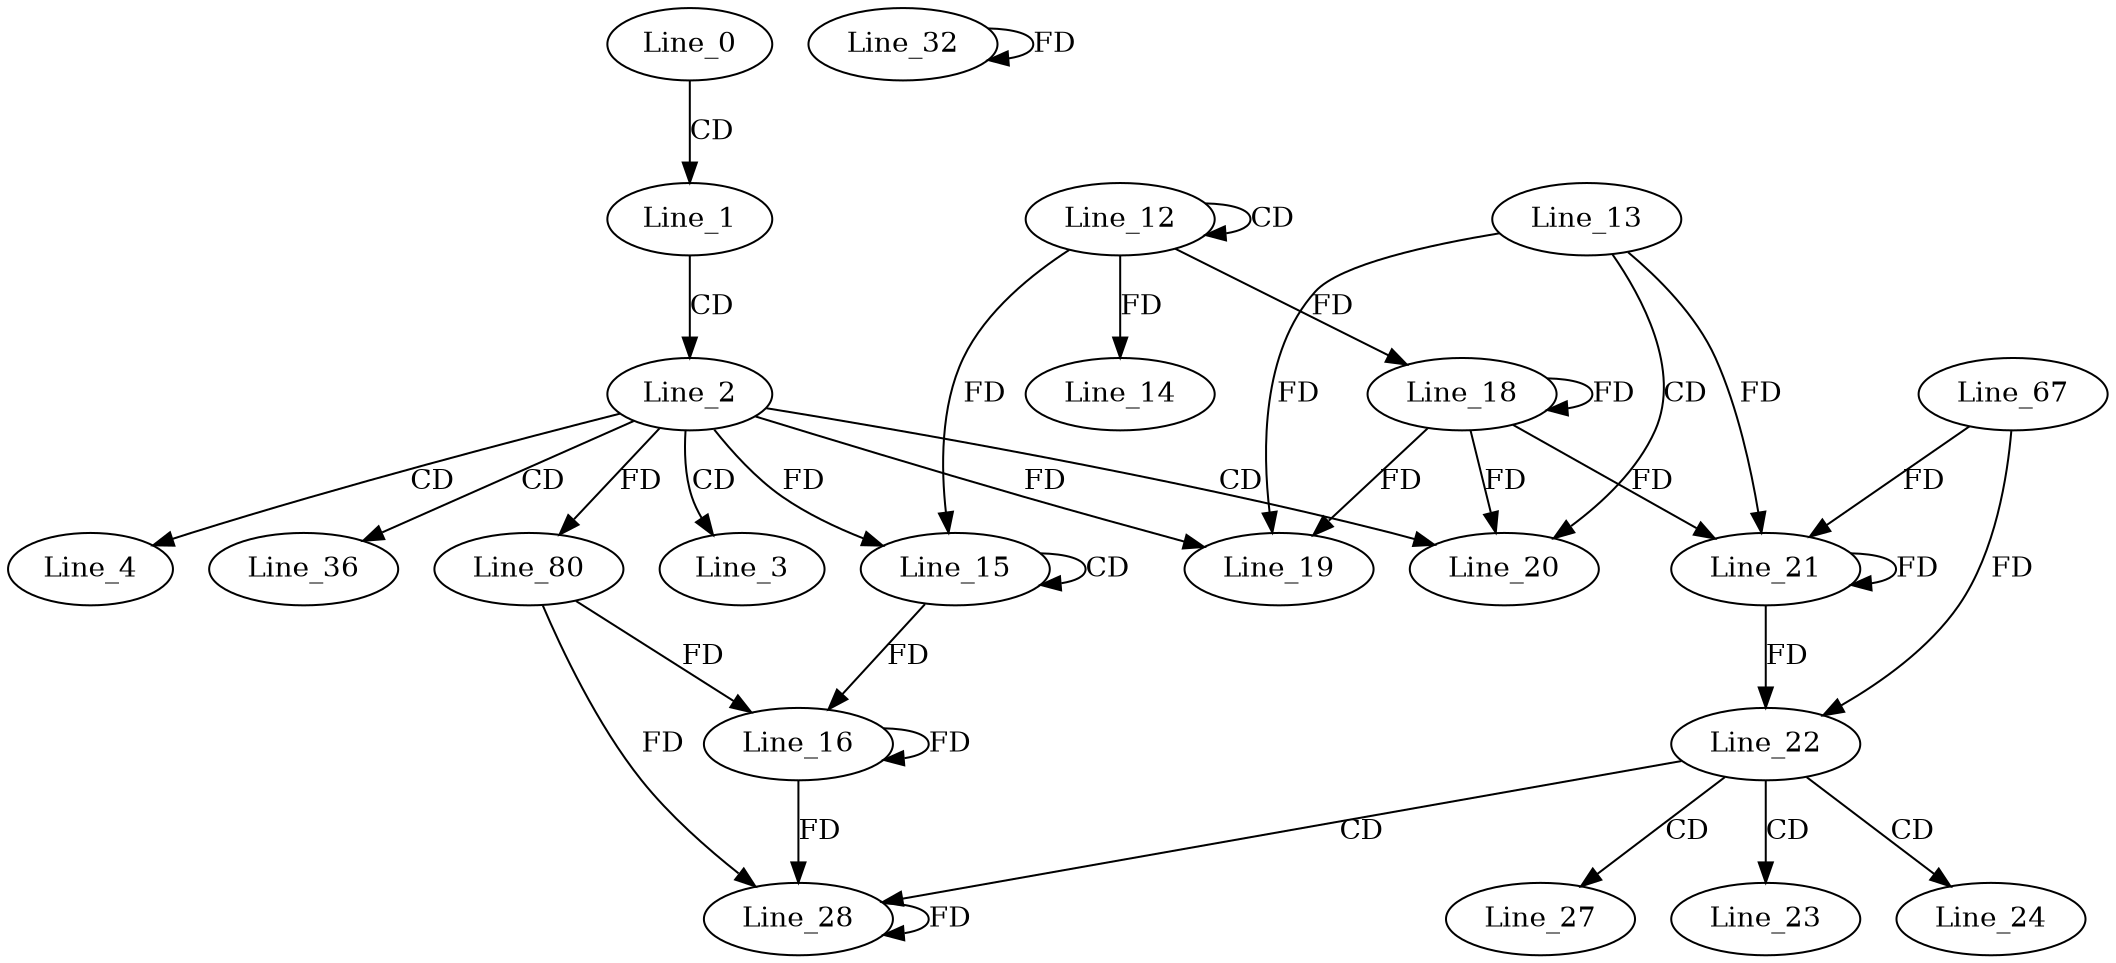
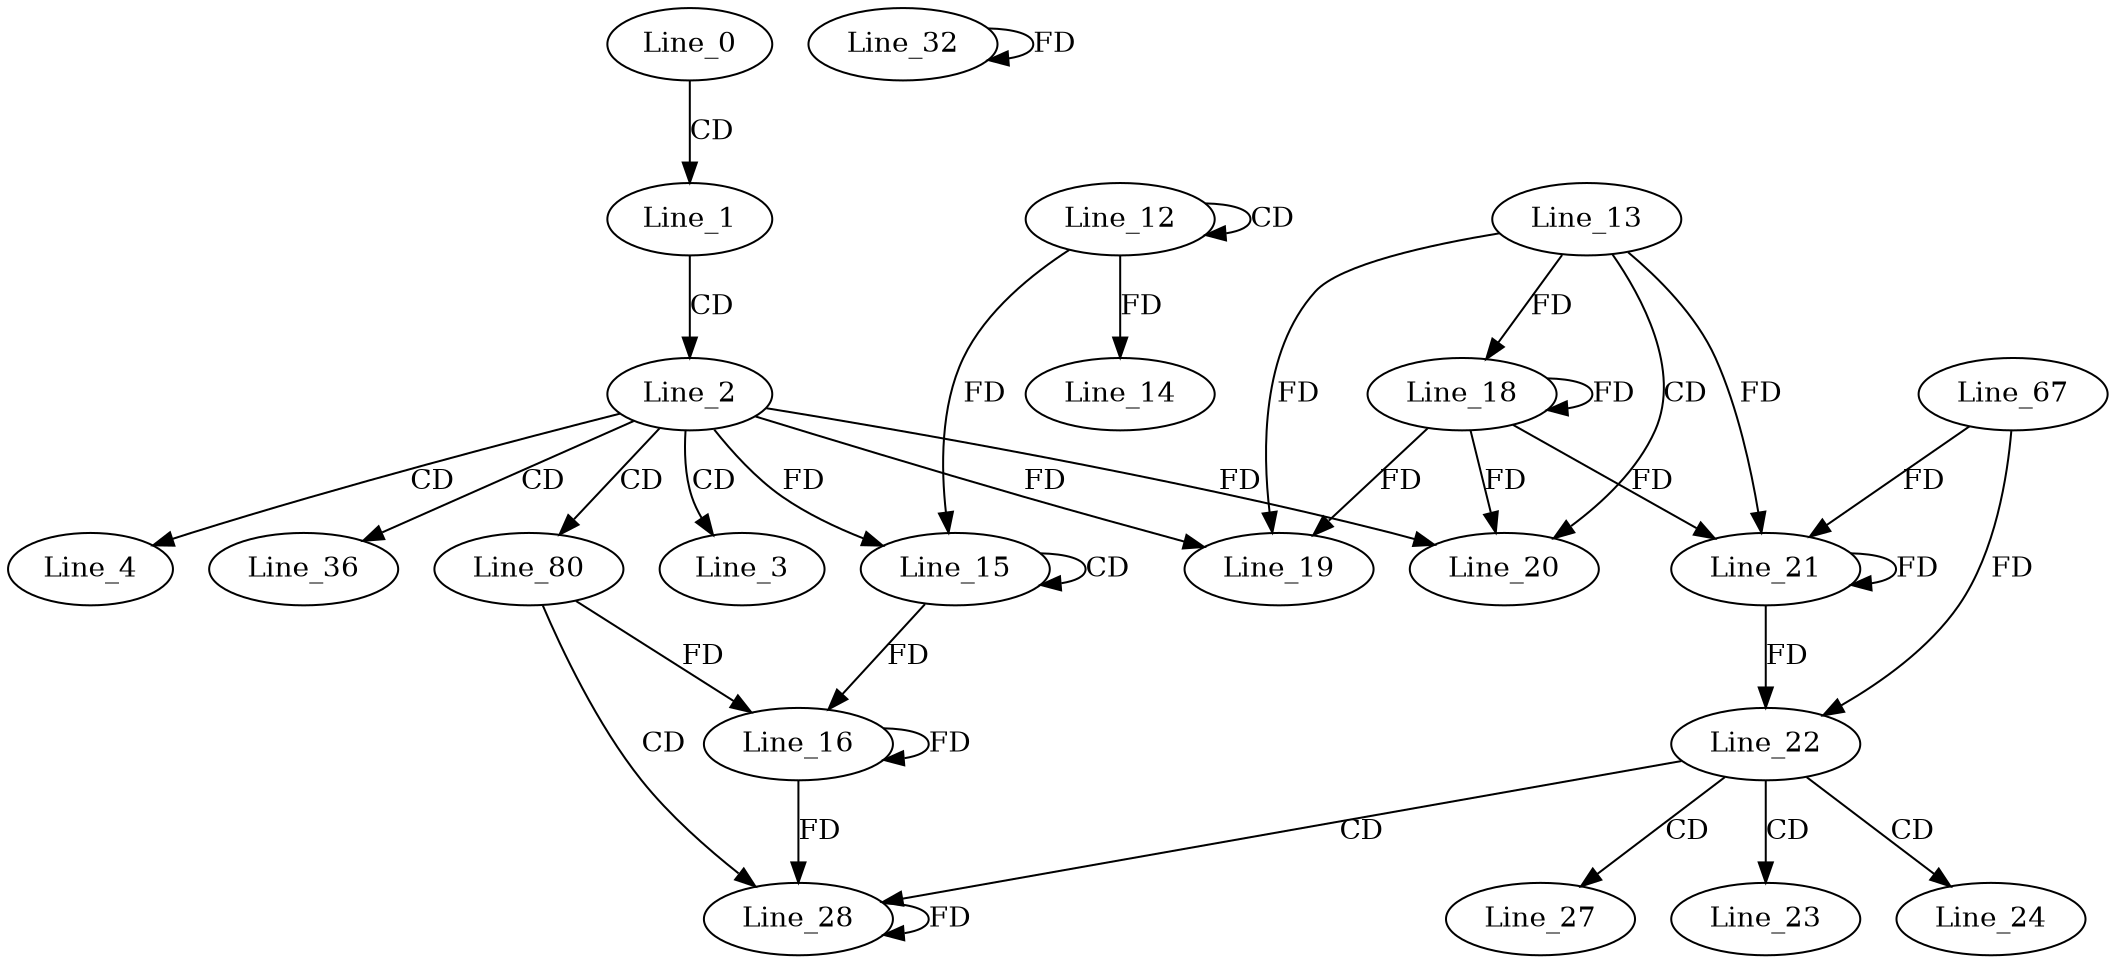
(1282, 302) -> (1530, 299)
(642, 482) -> (642, 482)
(1241, 482) -> (1241, 482)
(664, 744) -> (664, 744)
